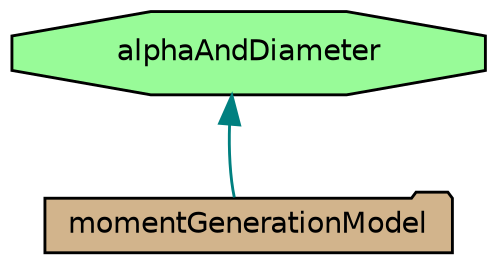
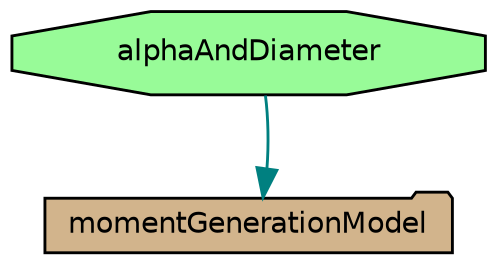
(230, 161) -> (268, 132)
